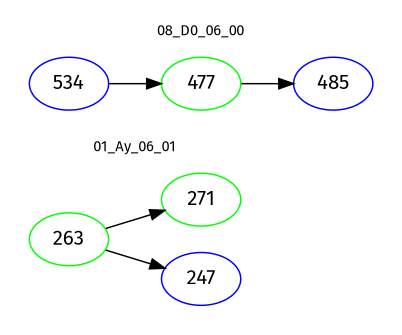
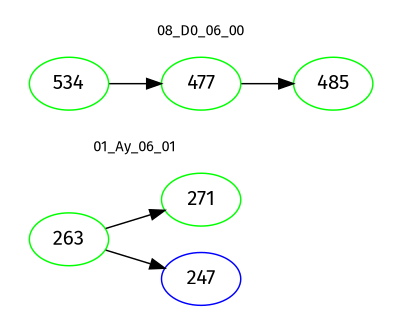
(69, 84) -> (69, 84)
(333, 84) -> (333, 84)
